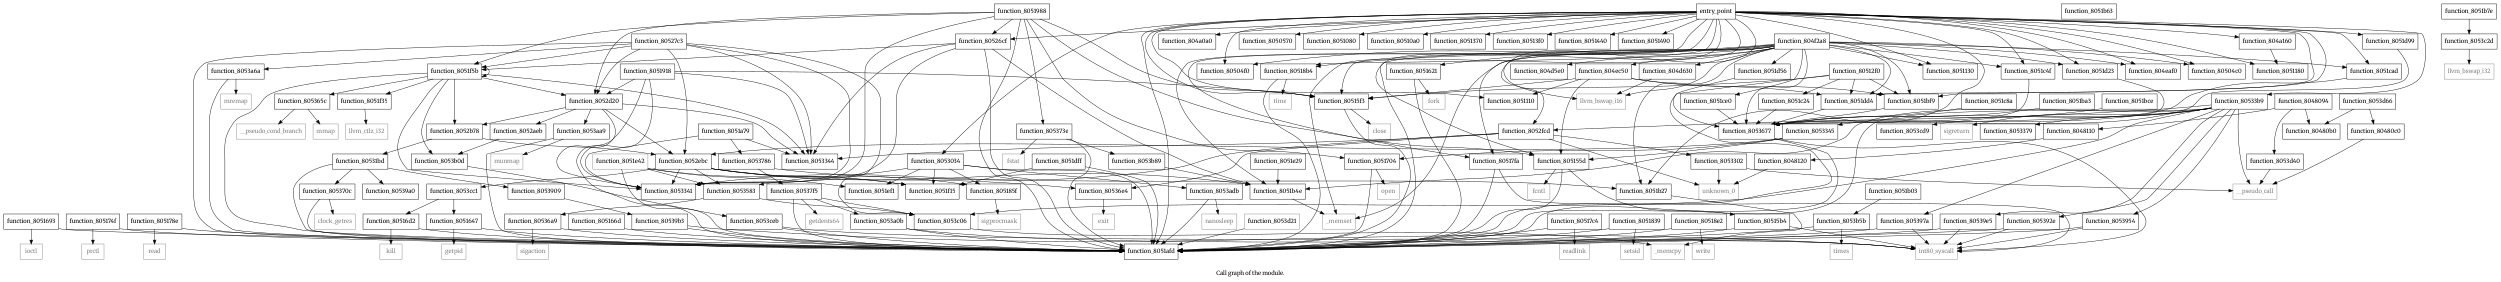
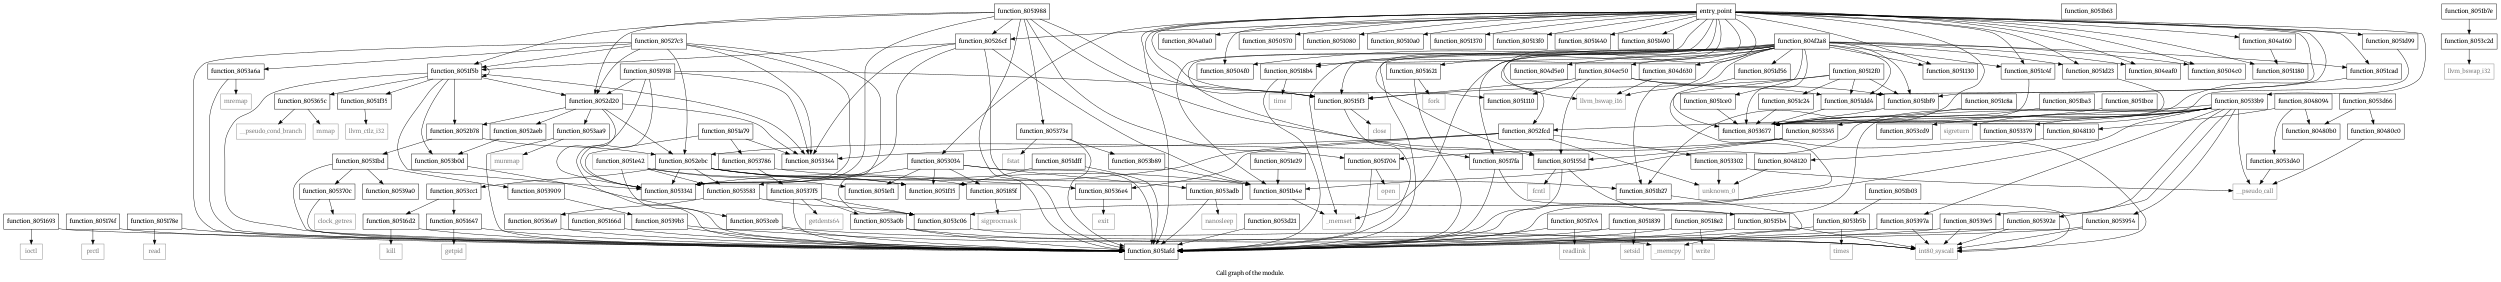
(1575, 210) -> none
(1272, 222) -> (1272, 222)
(533, 252) -> none
